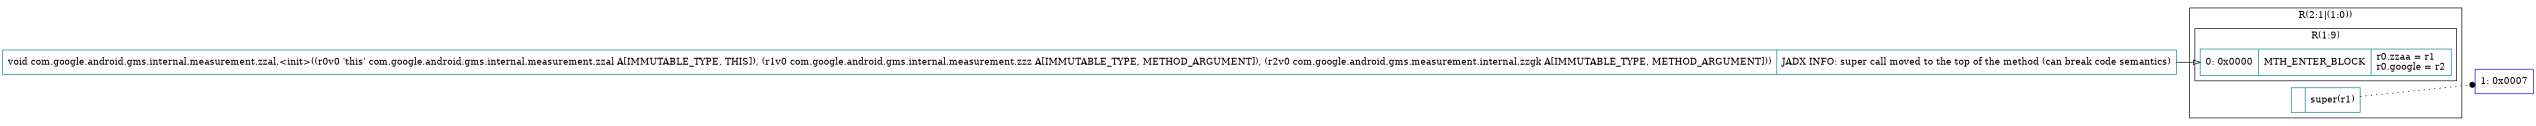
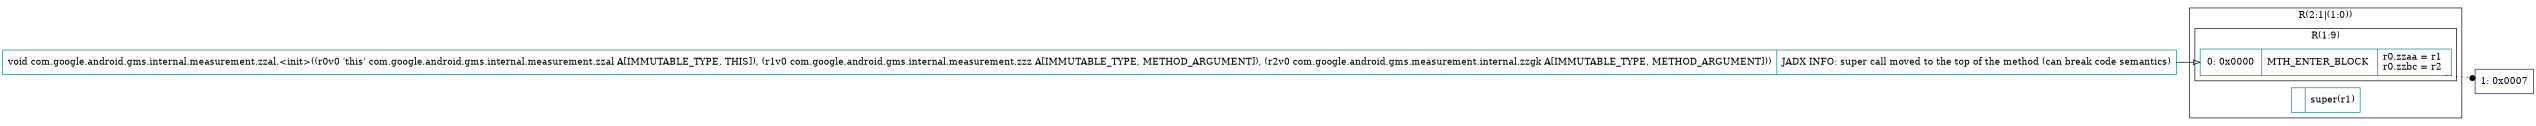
(2411, 67) -> (2412, 67)
(2415, 91) -> (2452, 76)
